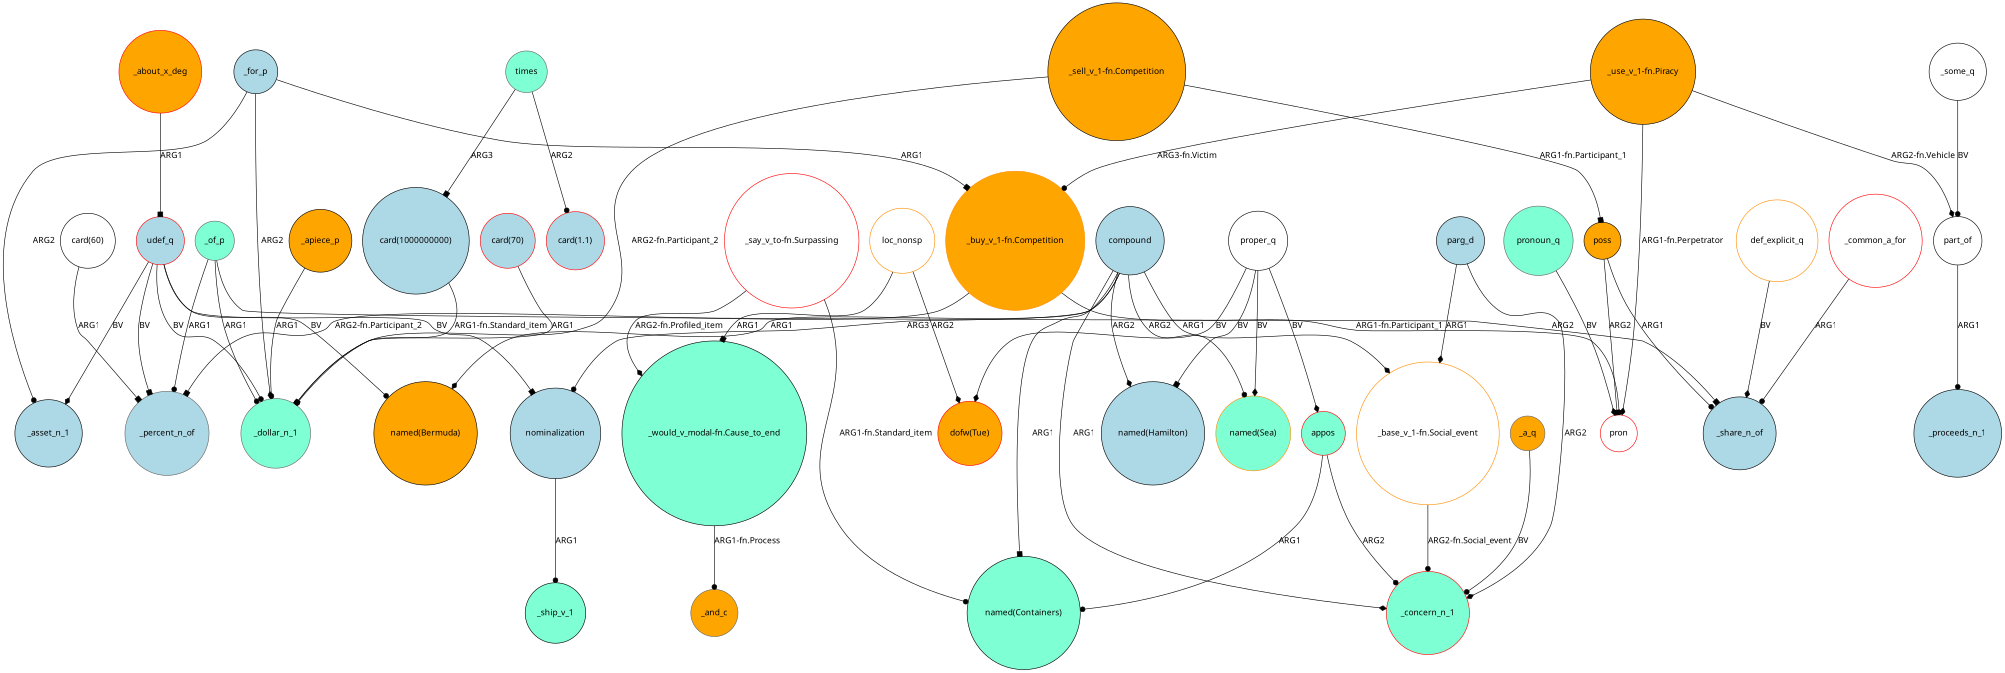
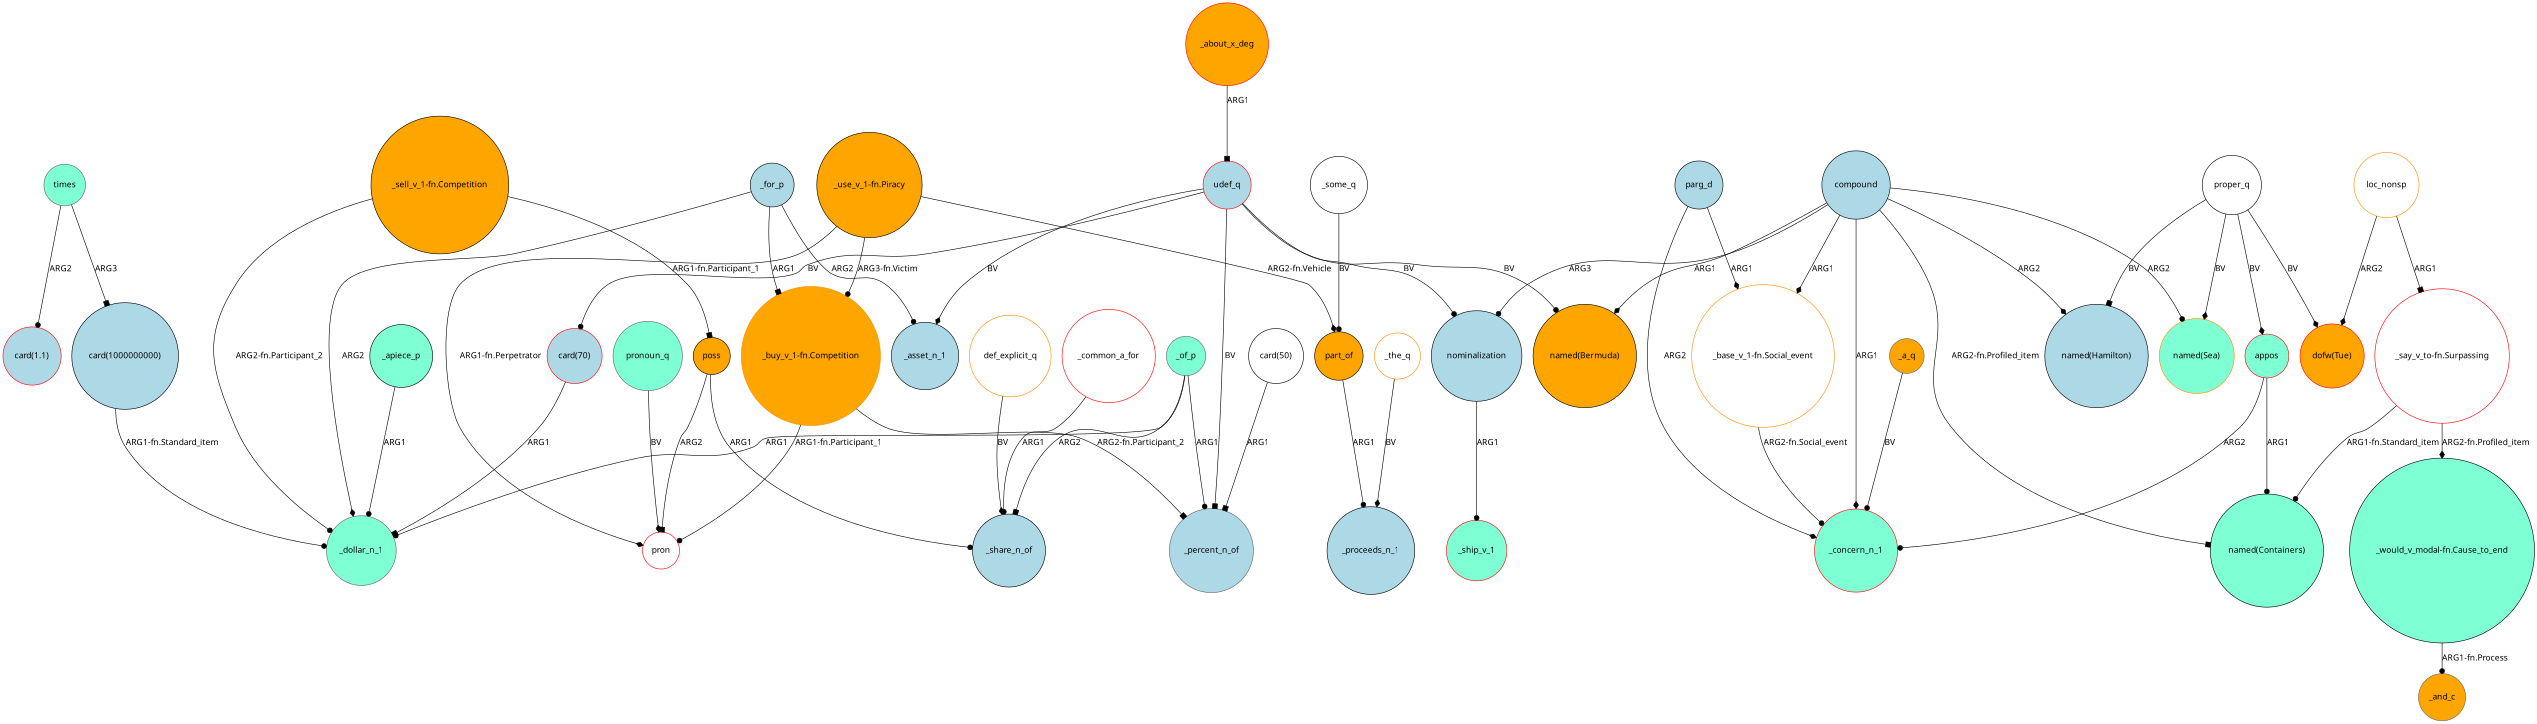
(88, 241) -> (1276, 356)
(320, 241) -> (401, 356)
(1958, 241) -> (1339, 356)
(795, 314) -> (2408, 251)
(325, 318) -> (1370, 268)
(195, 337) -> (882, 256)
none -> (1397, 356)
(1043, 433) -> (1995, 356)
(555, 613) -> (1477, 551)
